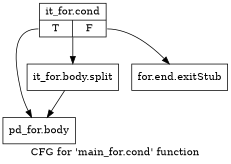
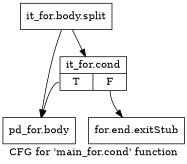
(73, 47) -> (77, 40)
